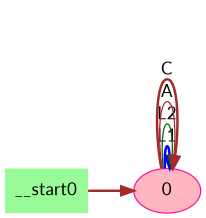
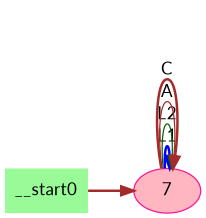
(167, 191) -> (167, 191)
